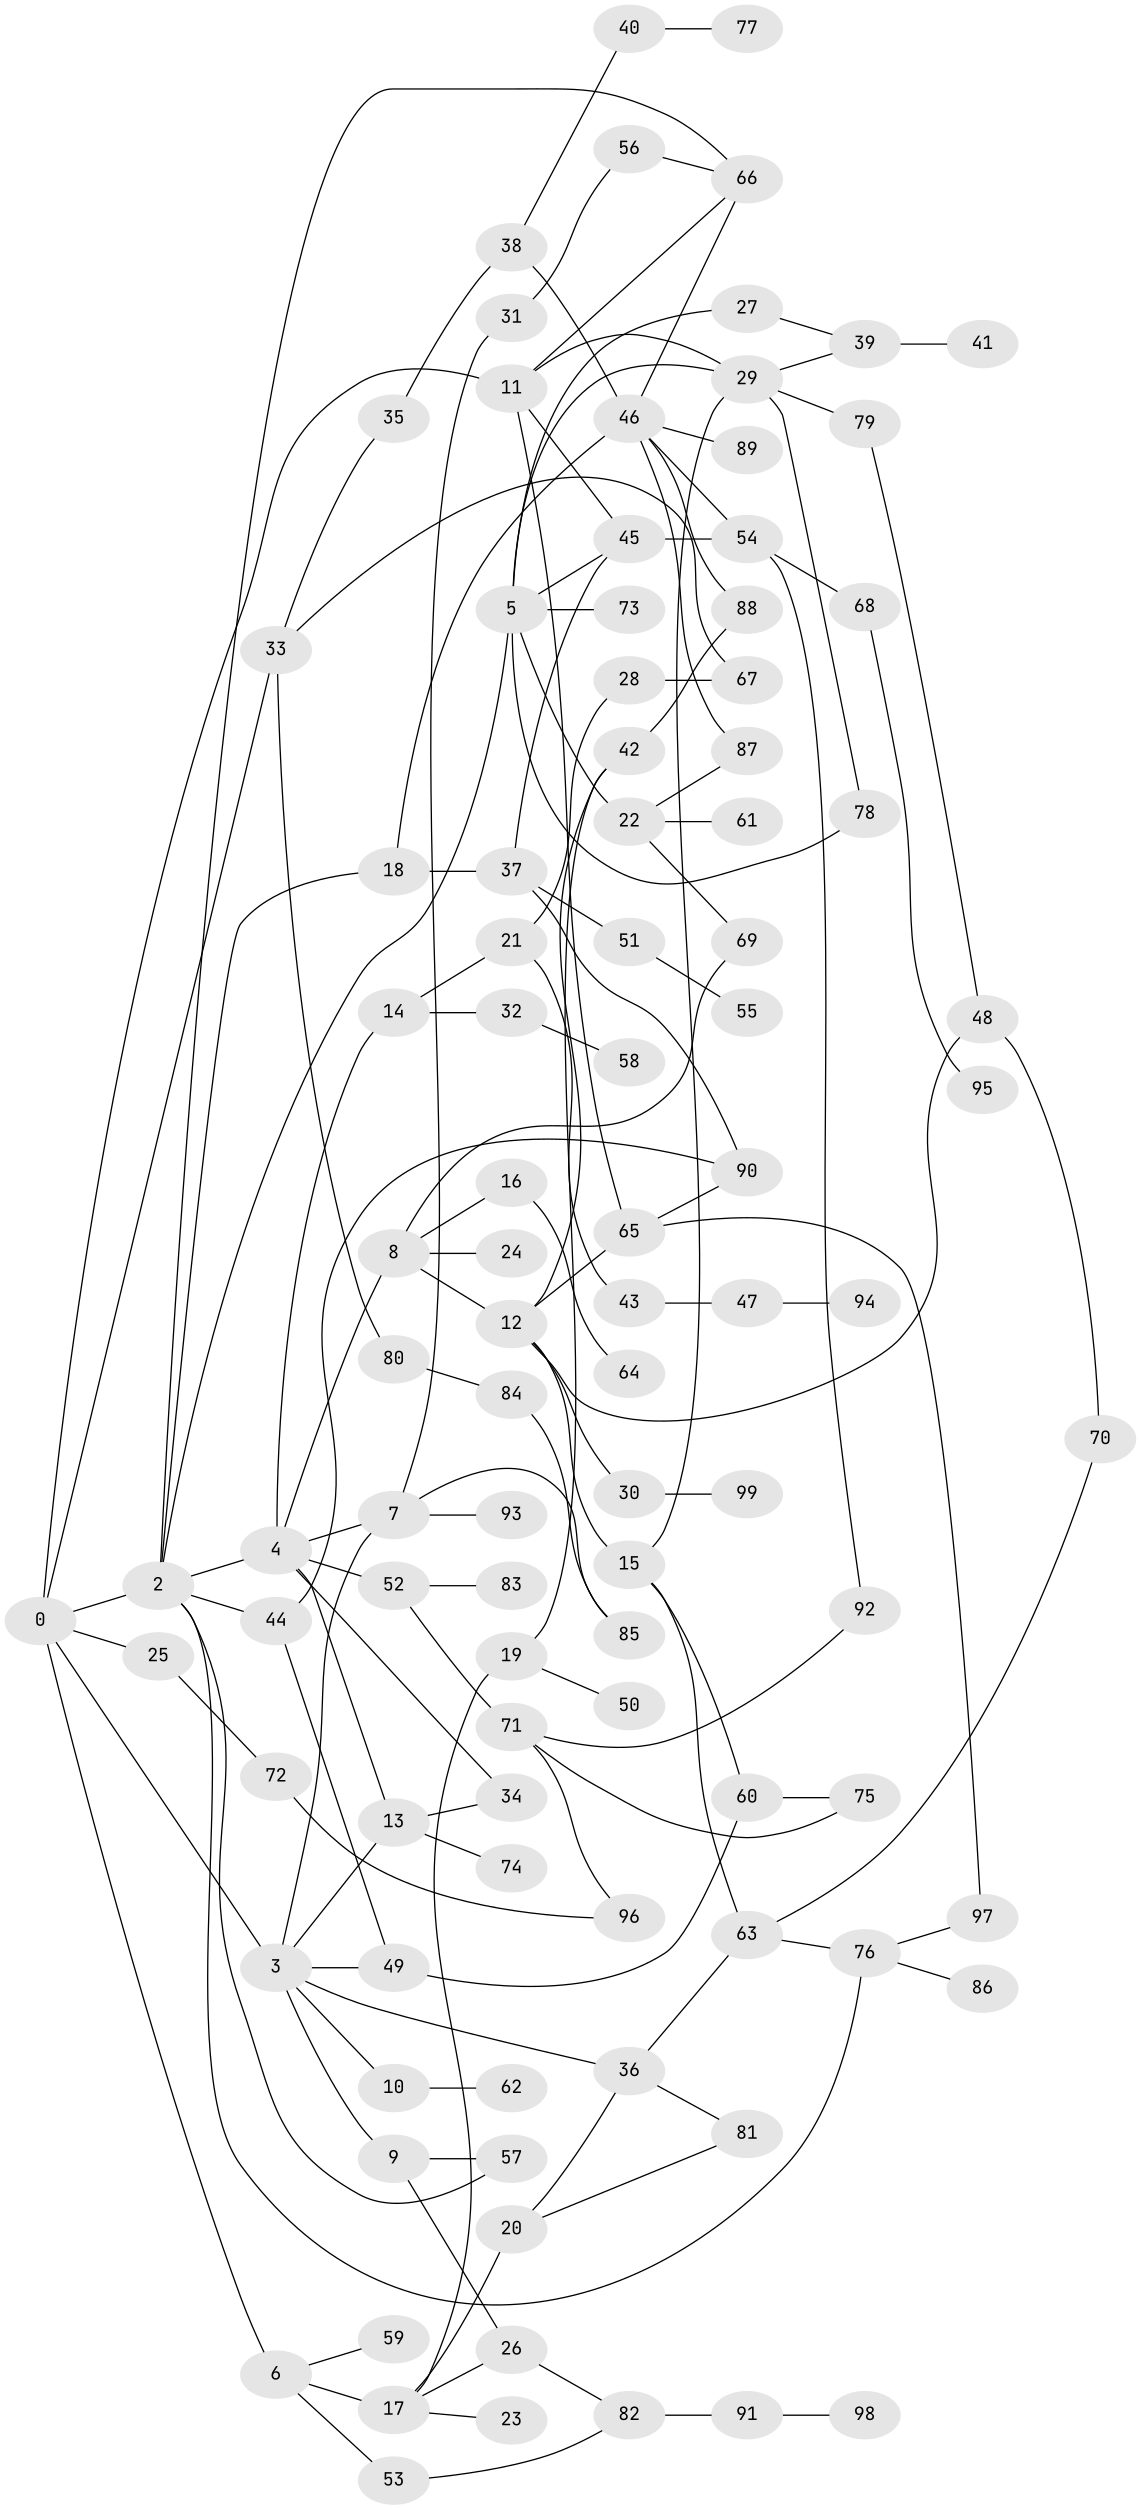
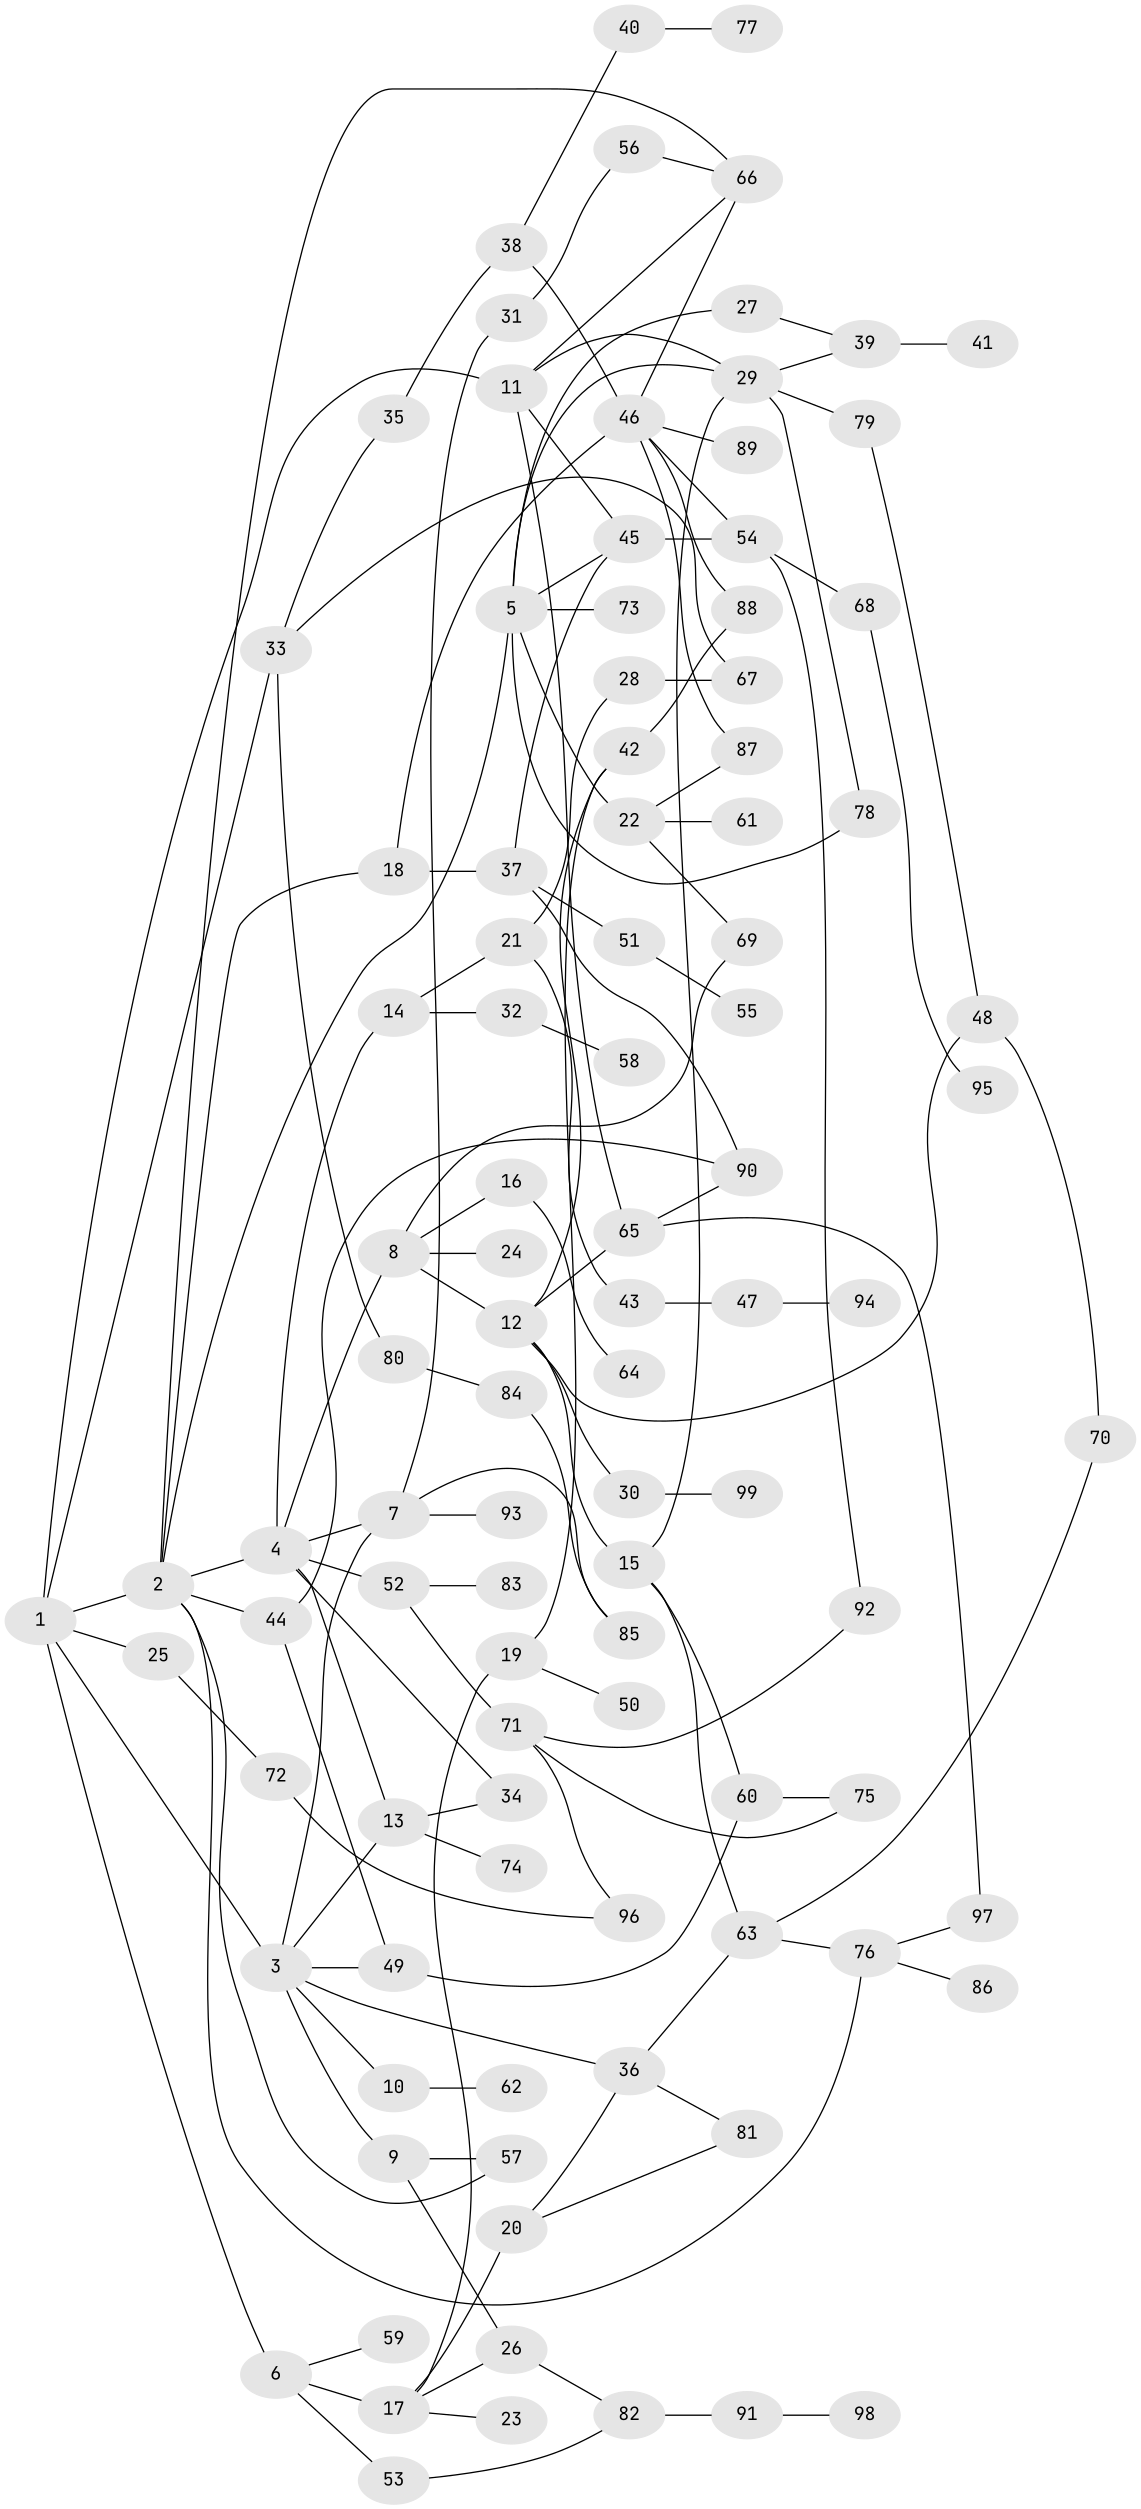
(41, 1621) -> (41, 1621)
